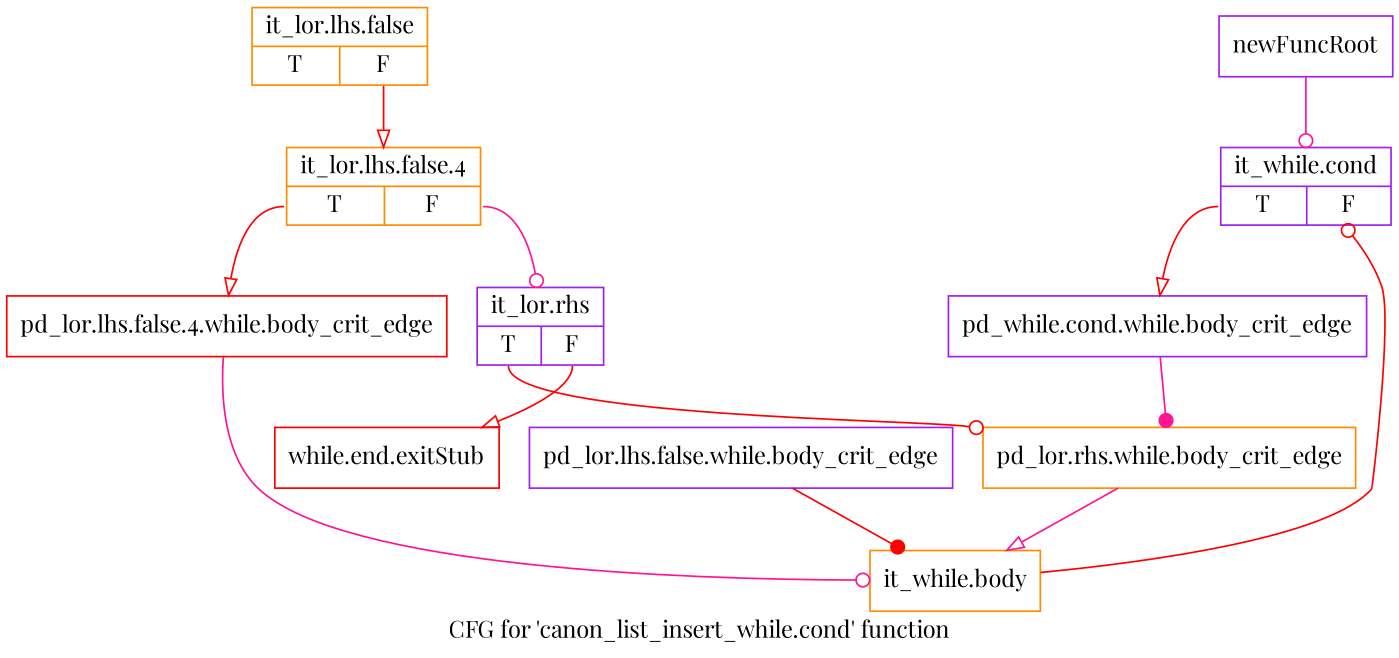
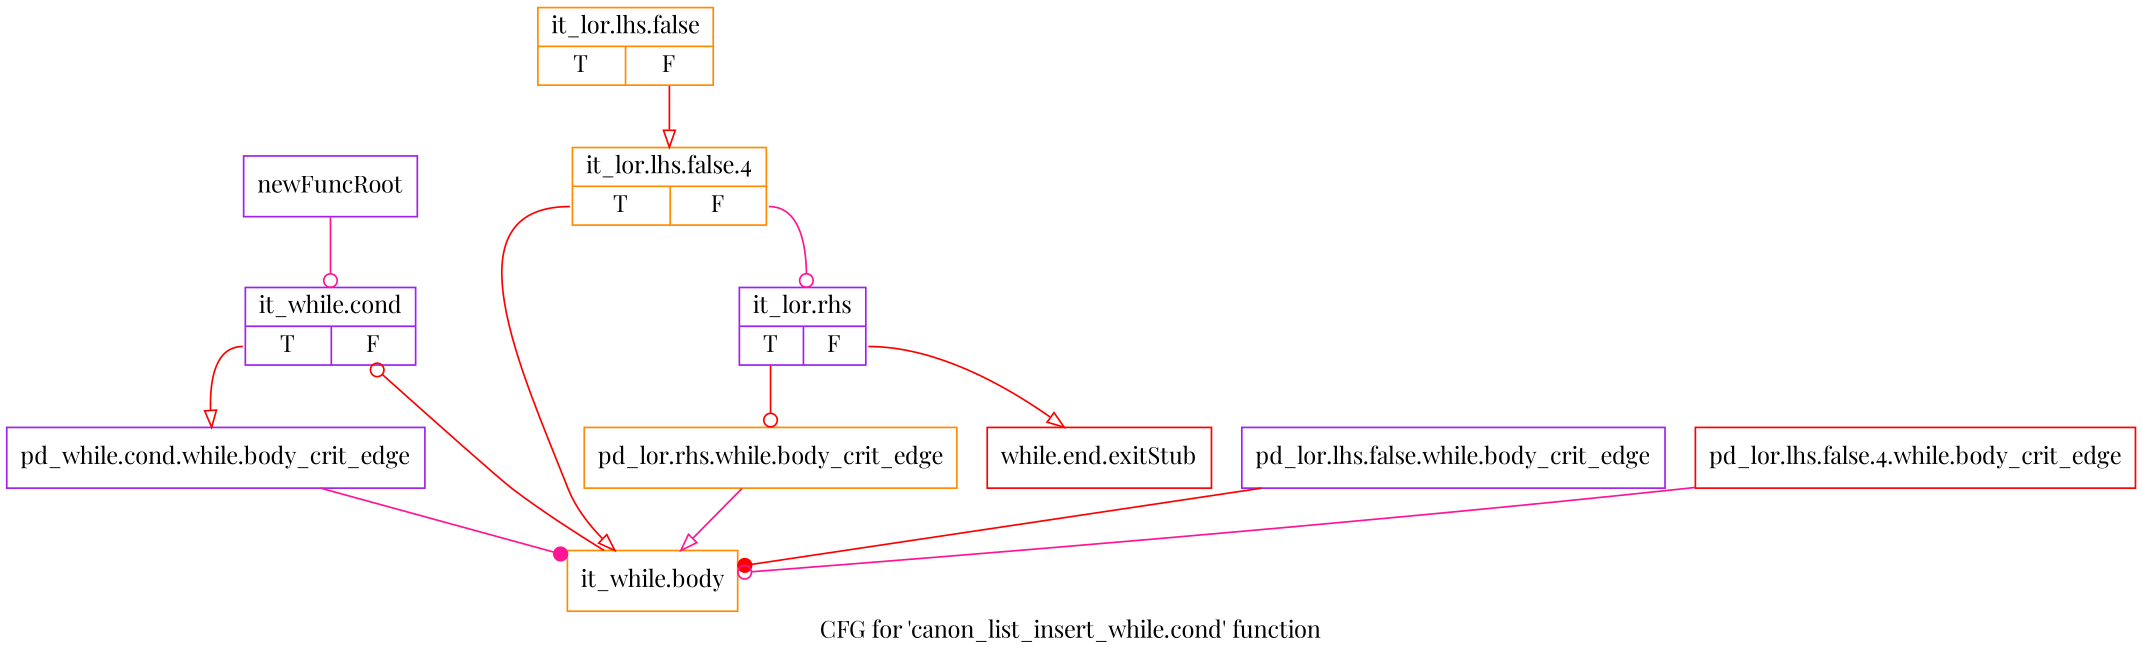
(246, 232) -> (520, 361)
(1163, 385) -> (437, 520)
